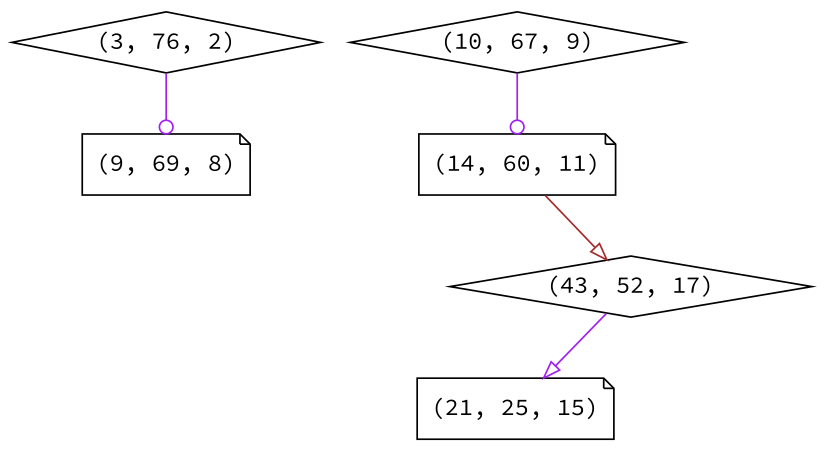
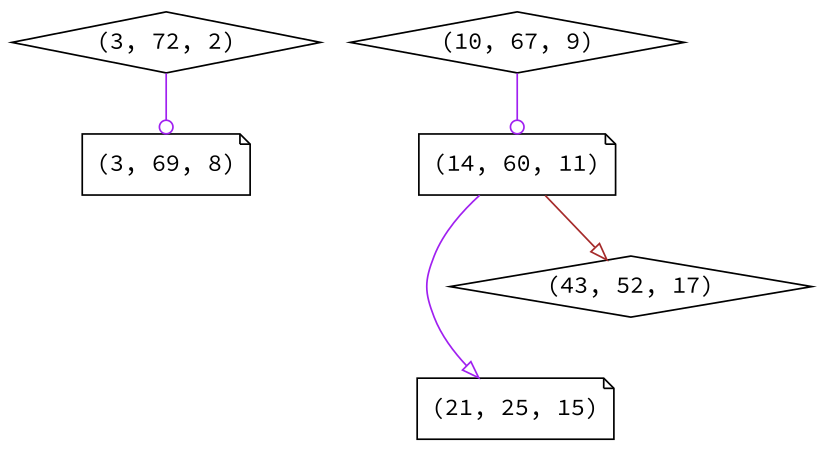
(166, 42) -> (166, 42)
(166, 164) -> (166, 164)
(581, 340) -> (428, 278)
